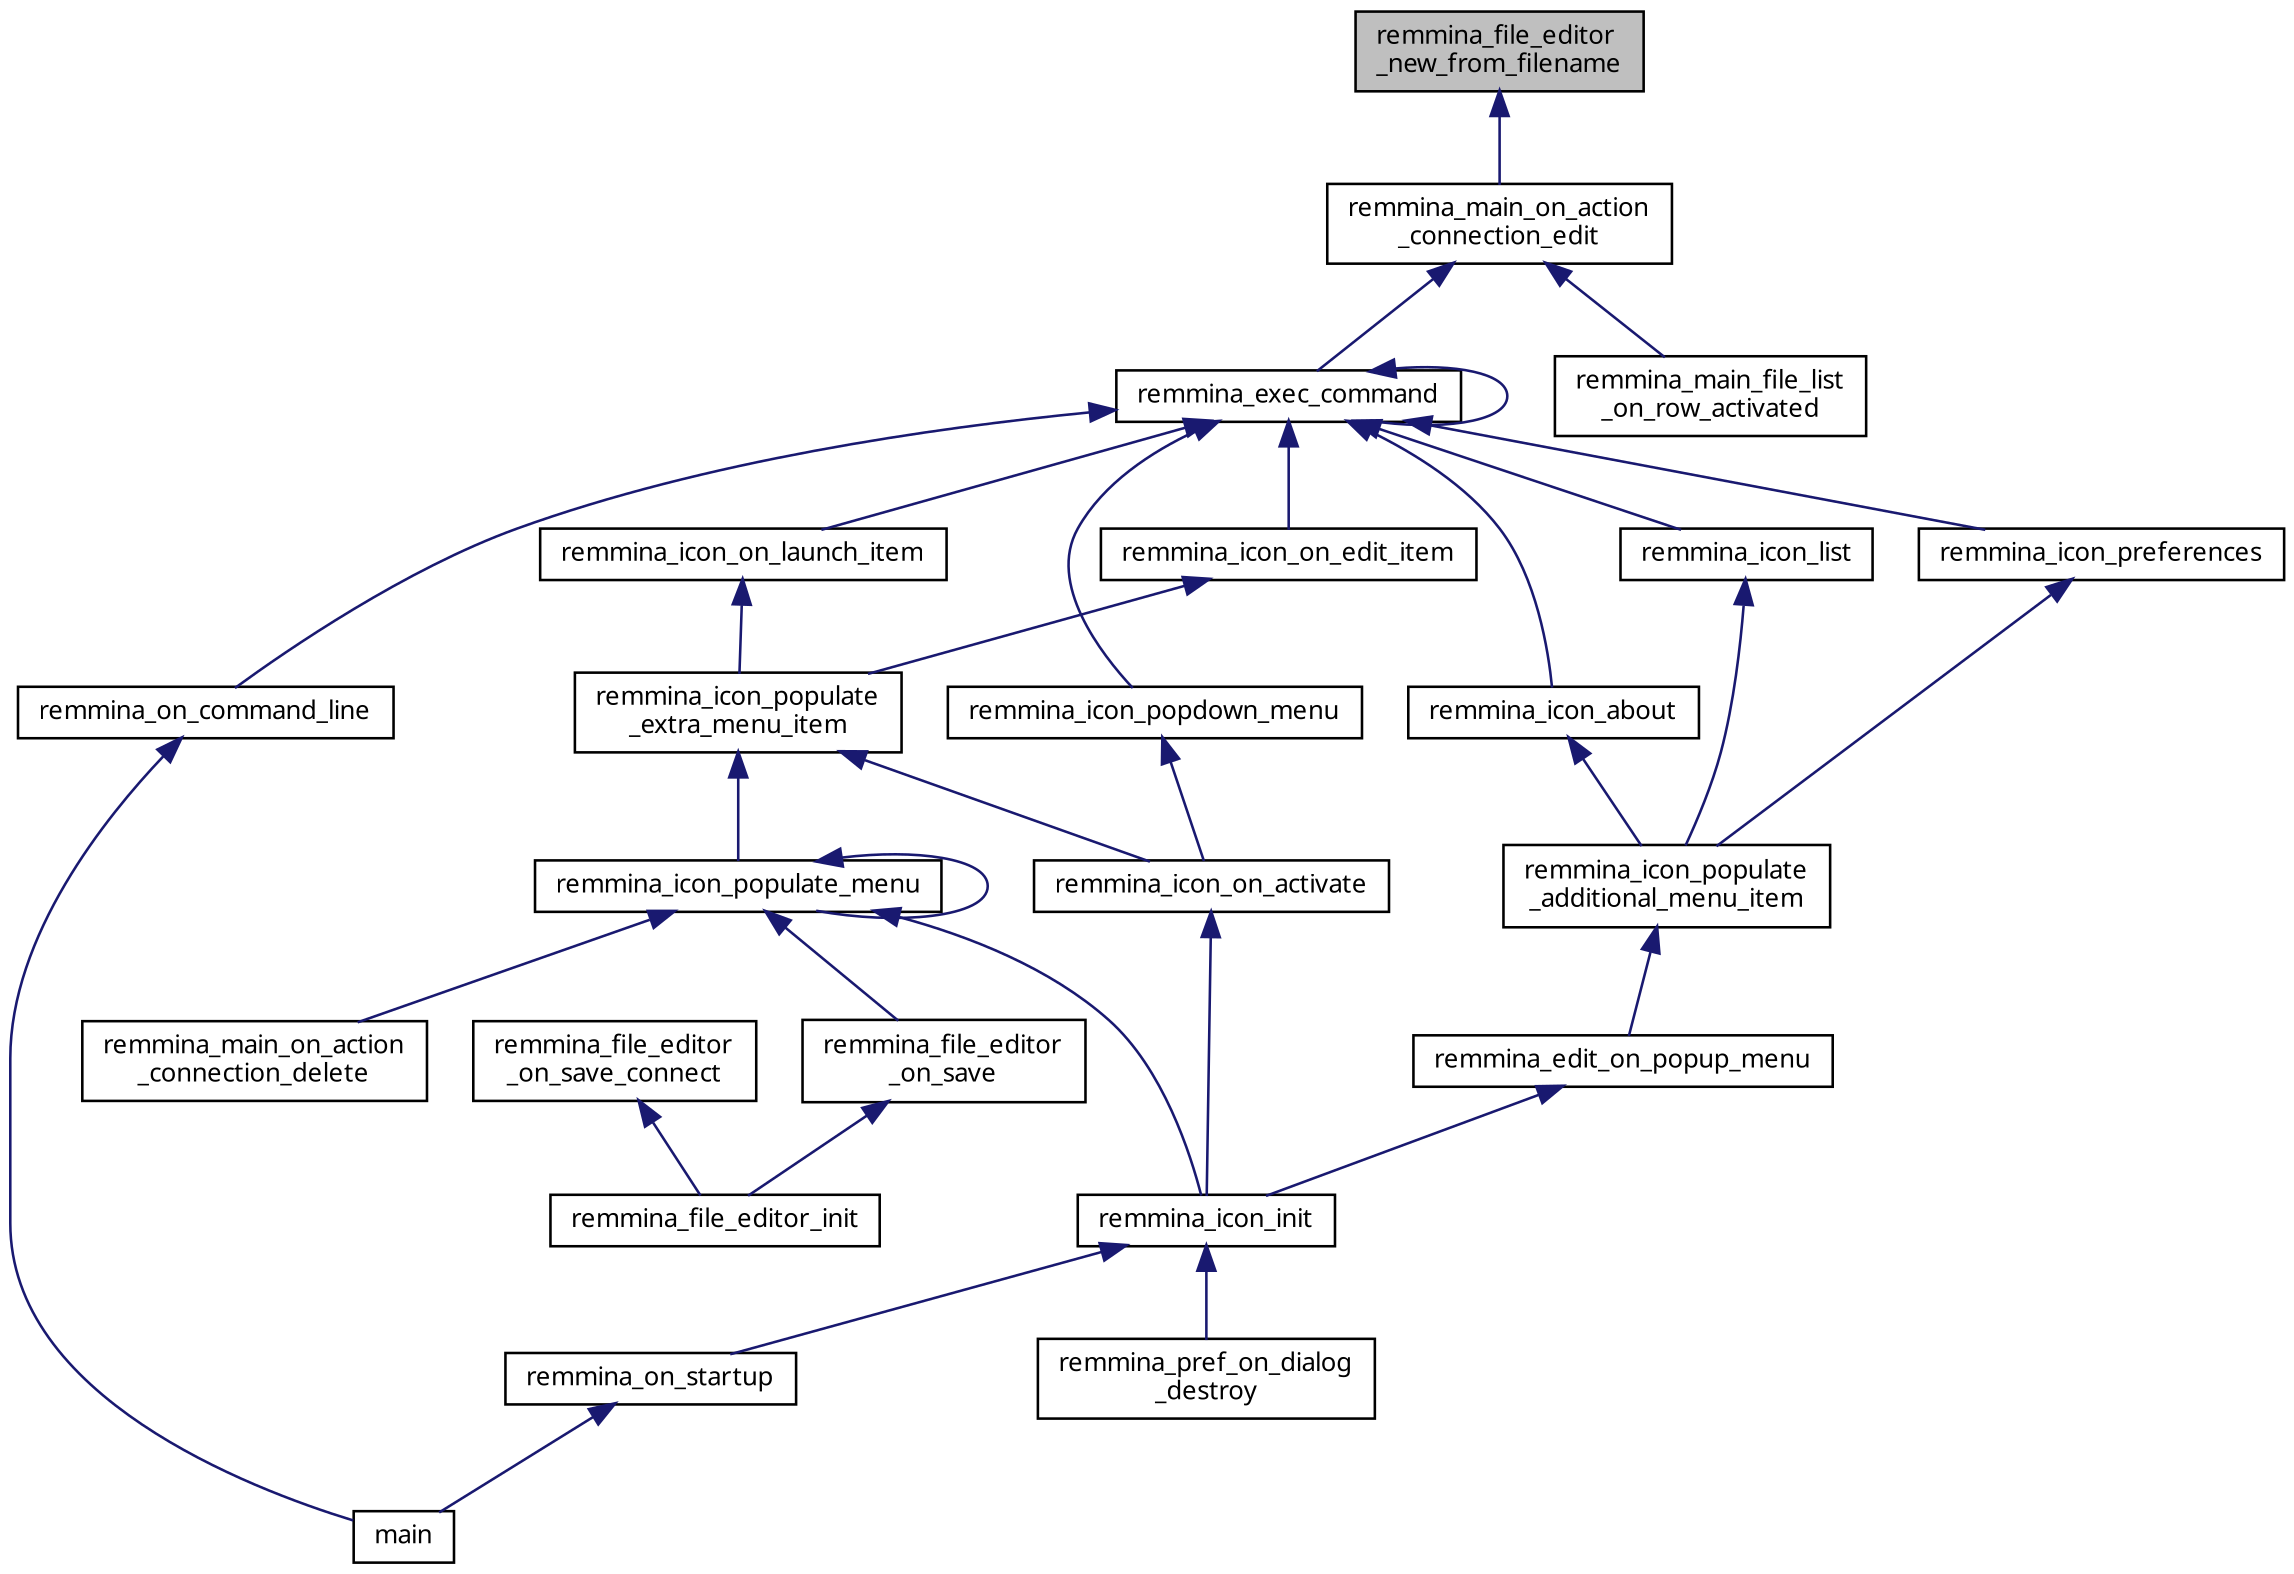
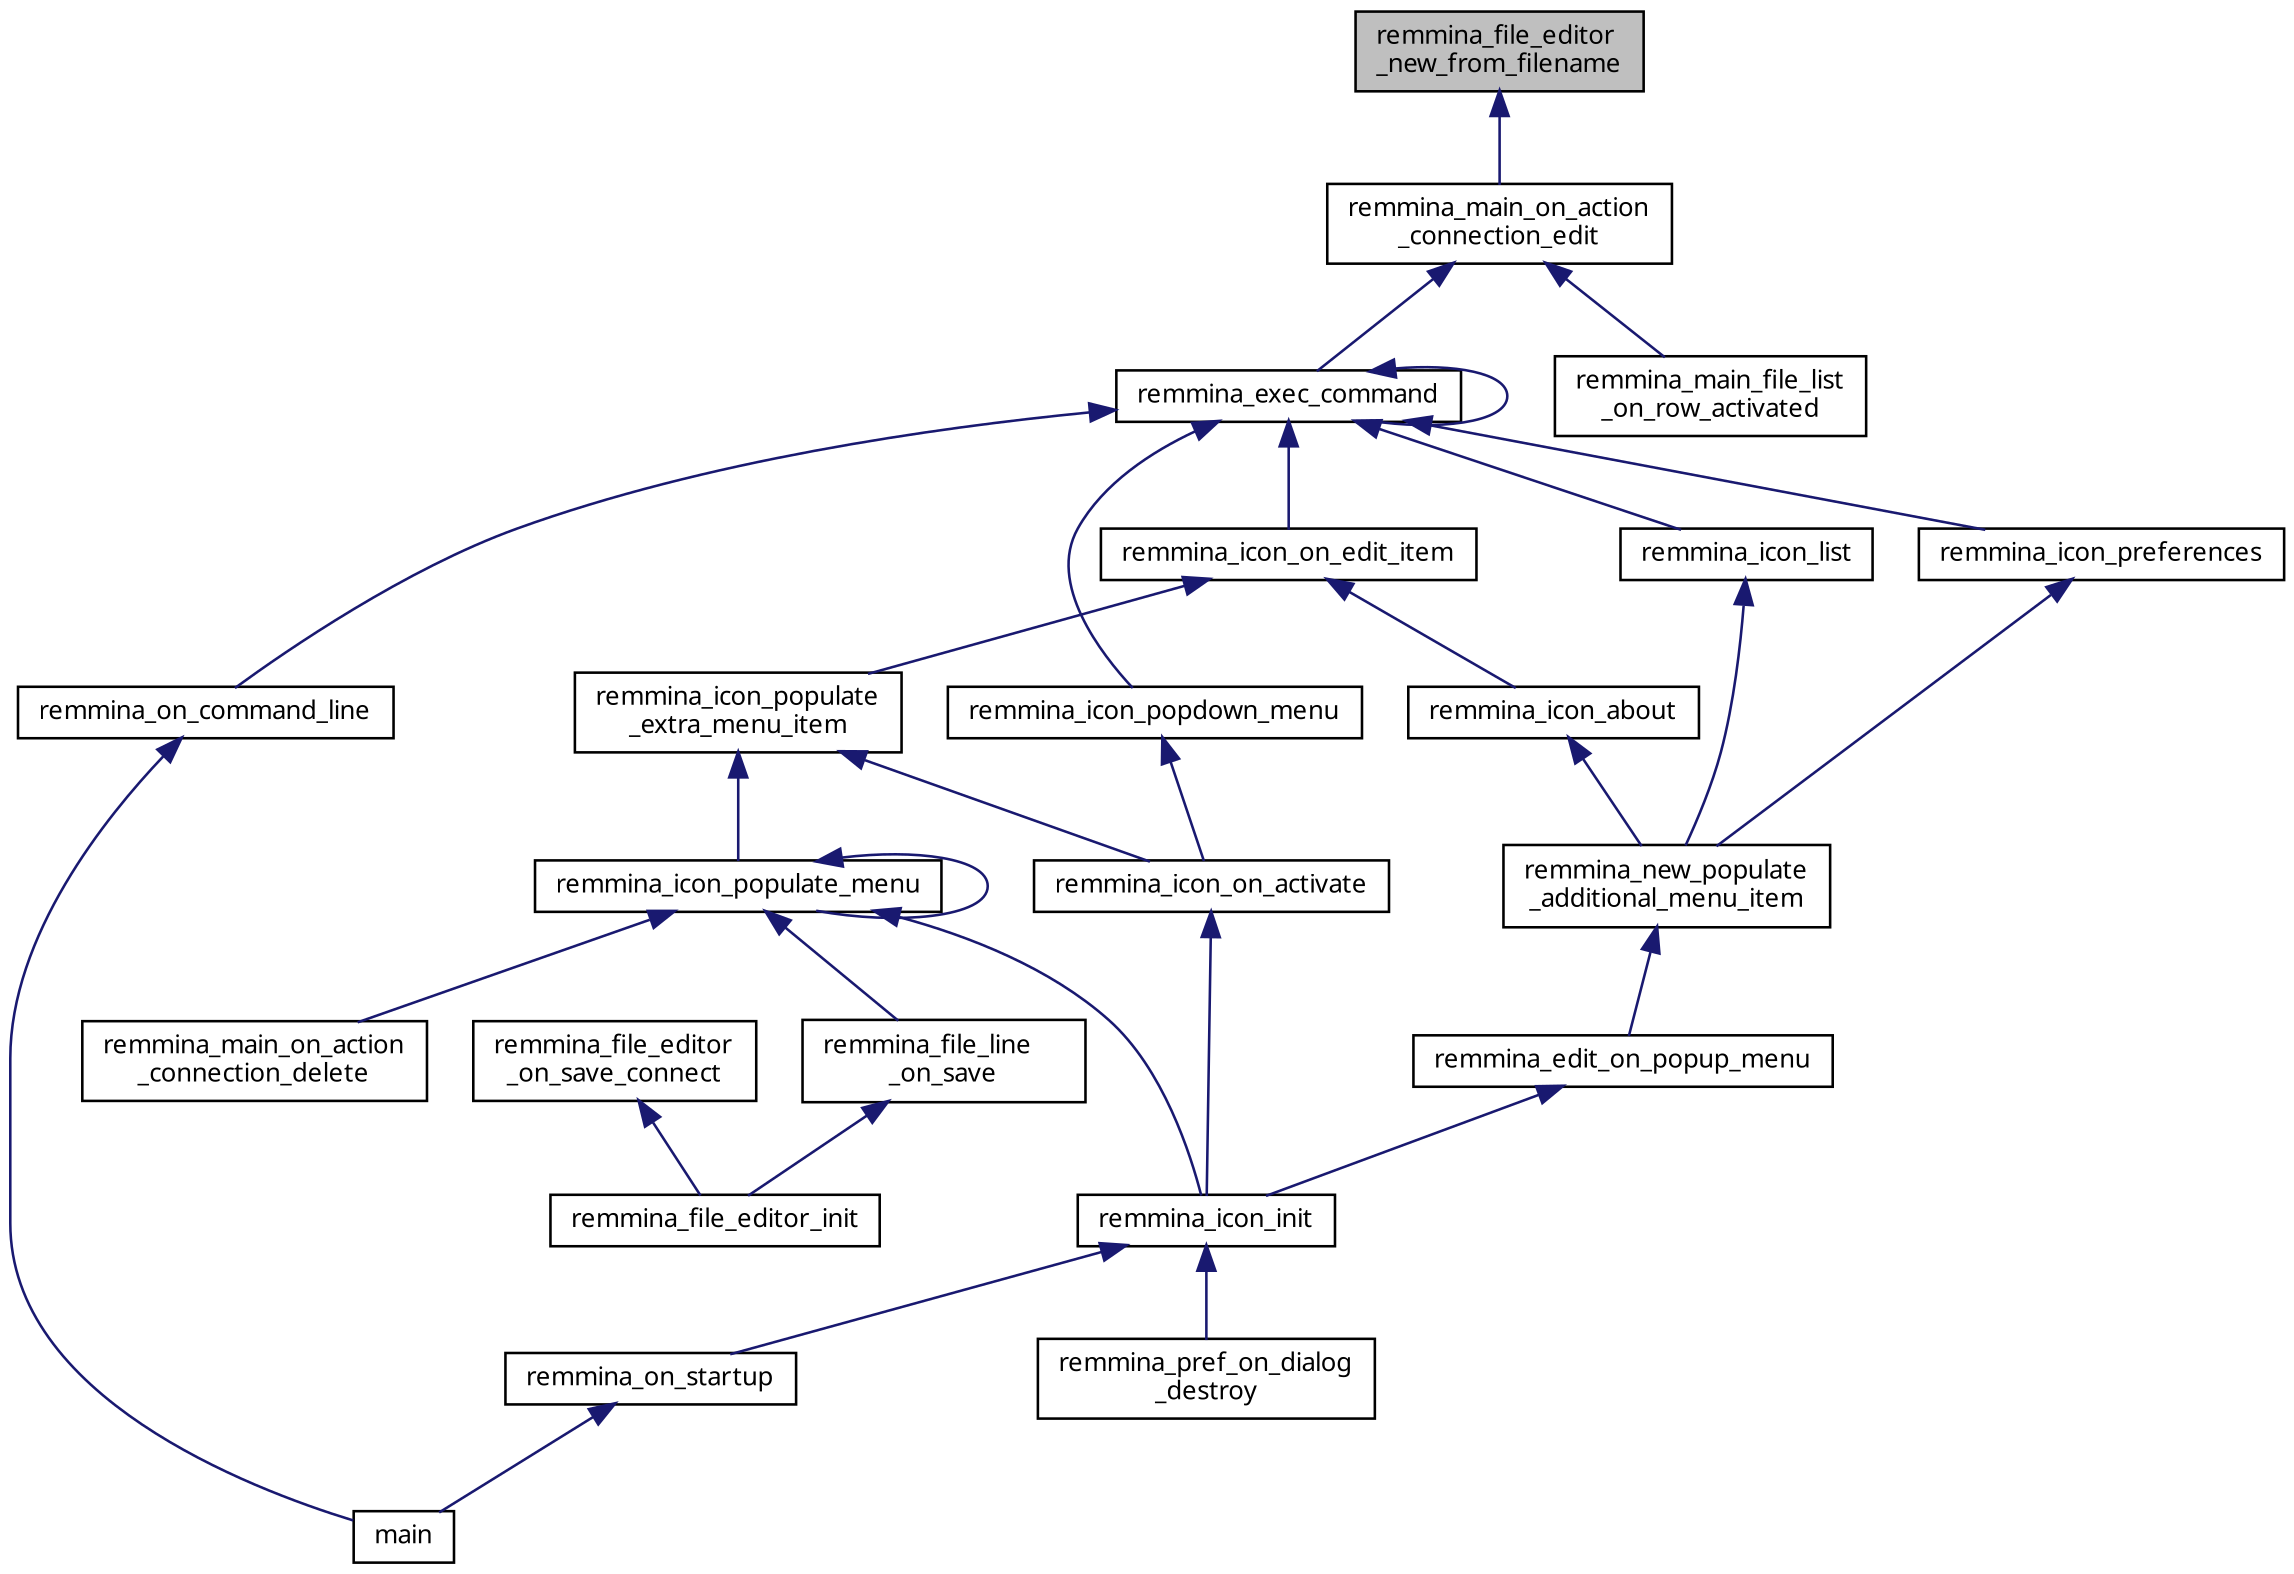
(1501, 531) -> (1432, 640)
(743, 554) -> none
(1667, 886) -> (1667, 886)
(944, 1061) -> (944, 1061)
